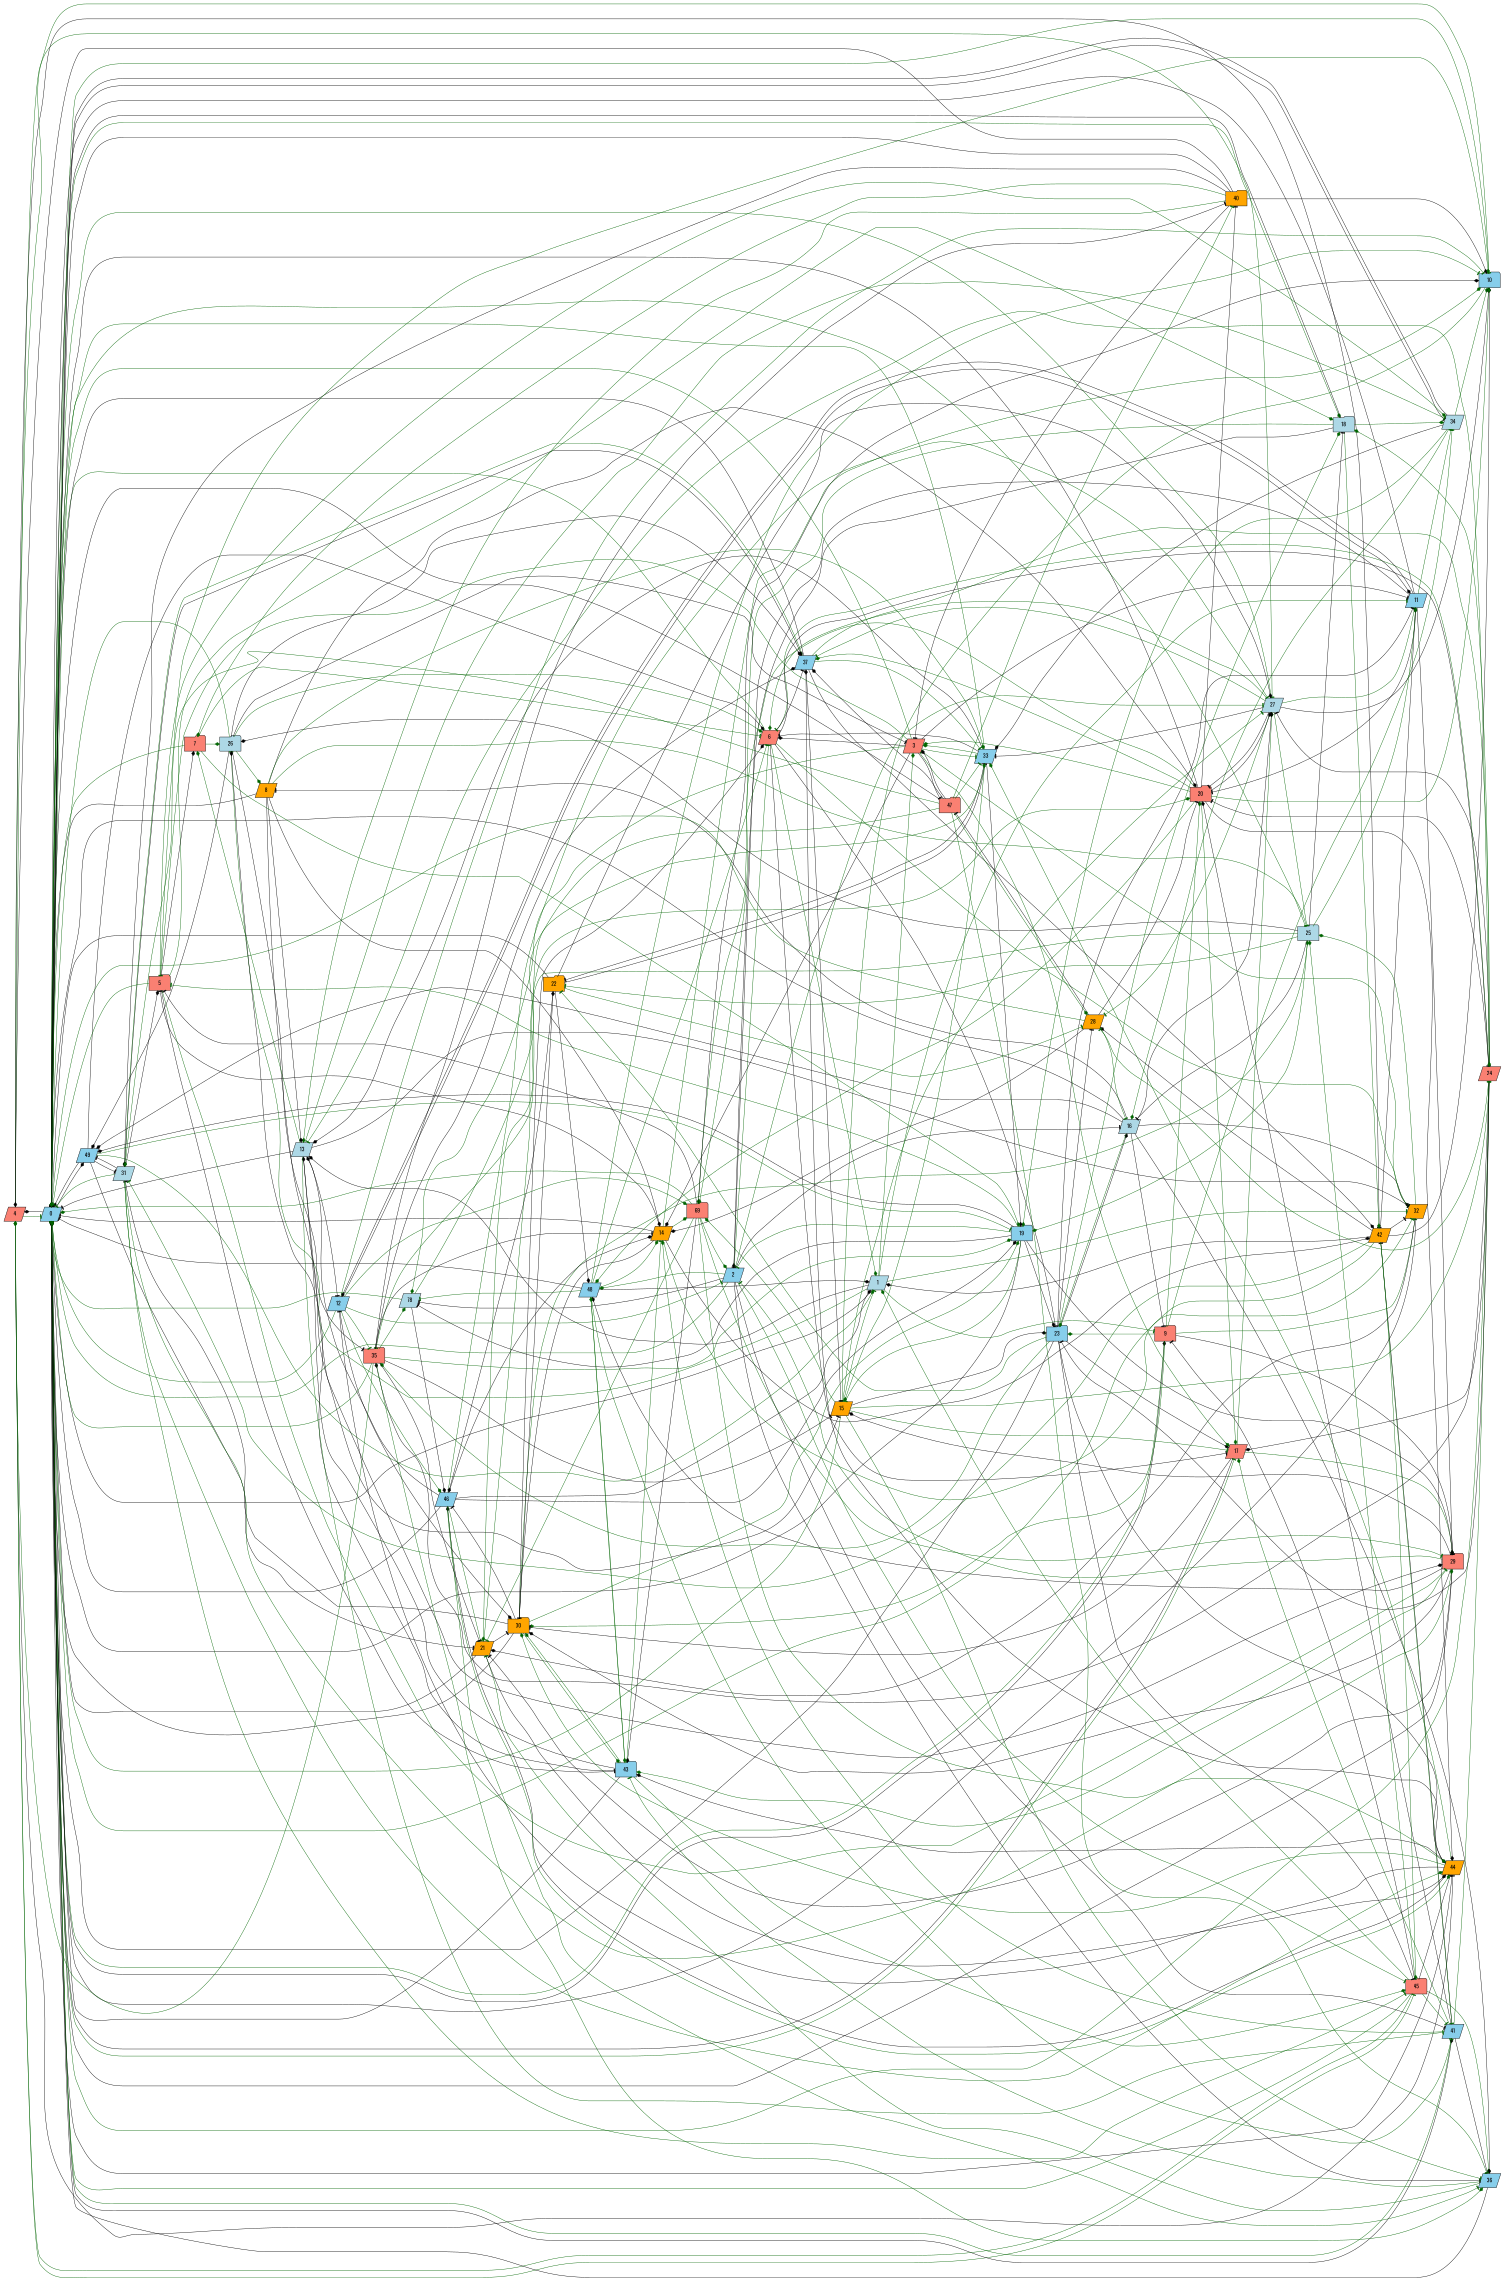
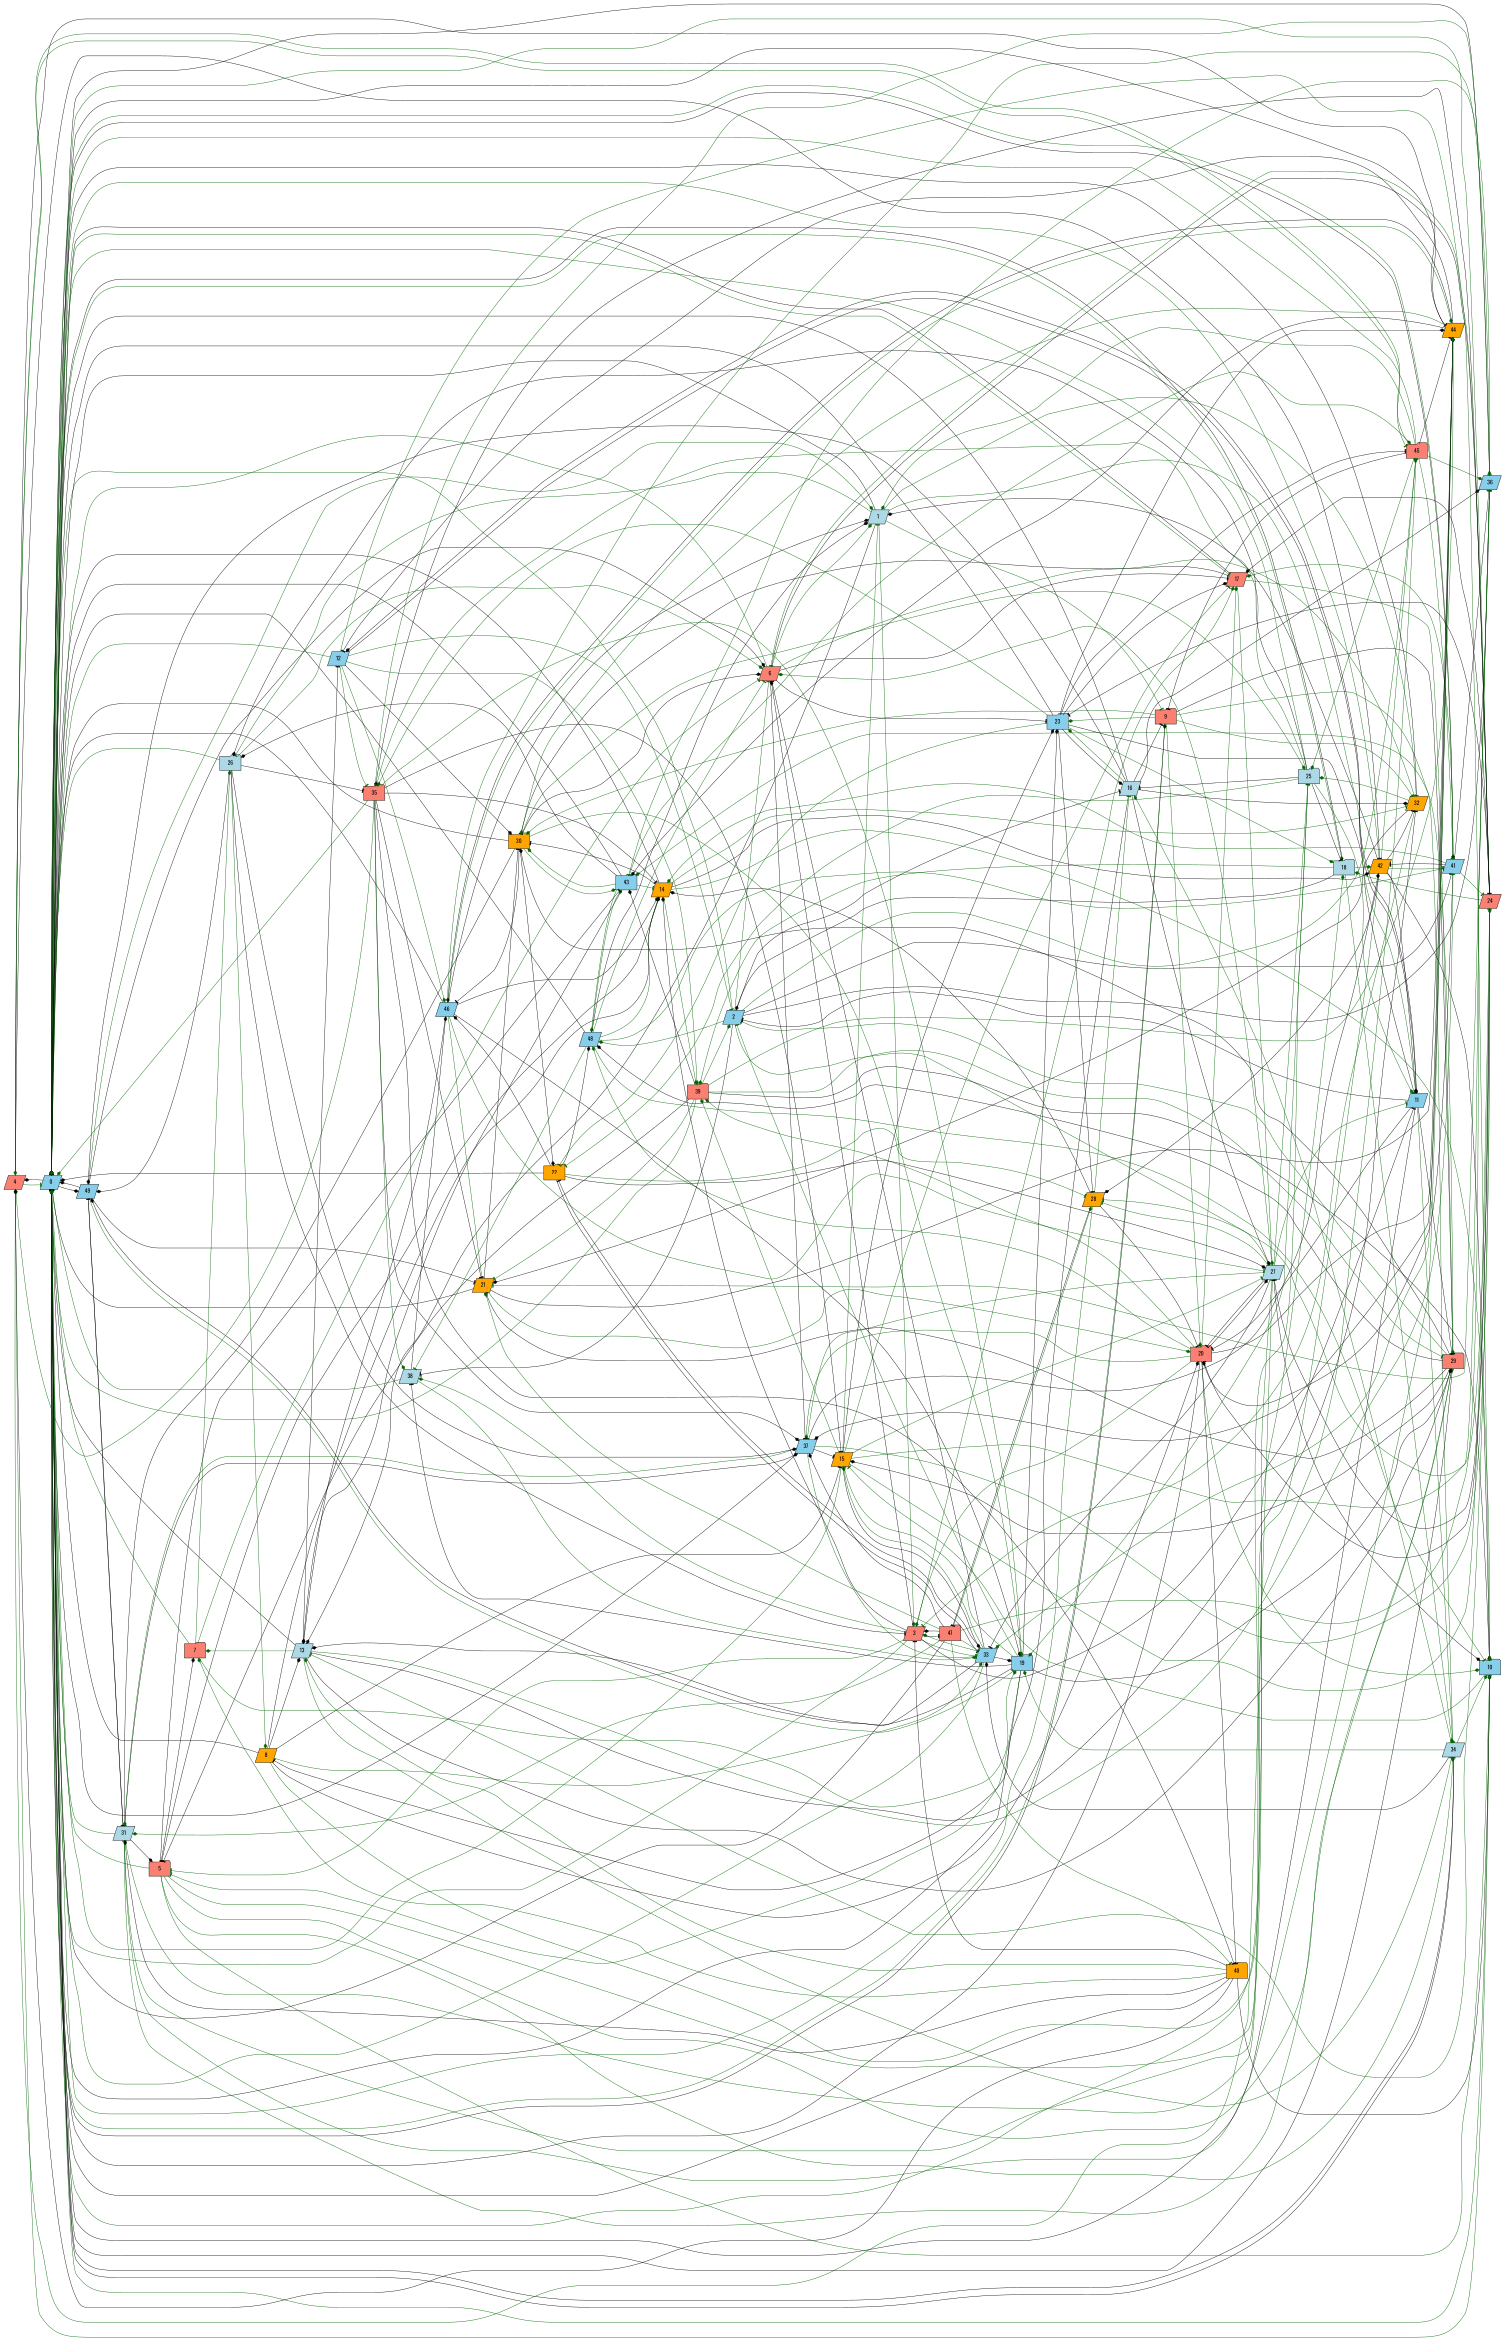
(697, 1211) -> (698, 1092)
(410, 1301) -> (410, 1377)
none -> (909, 1551)
